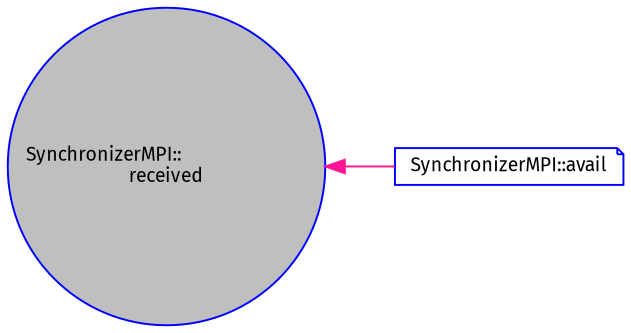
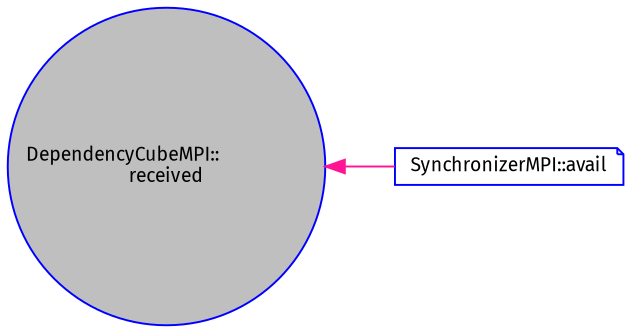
(167, 167) -> (167, 167)
